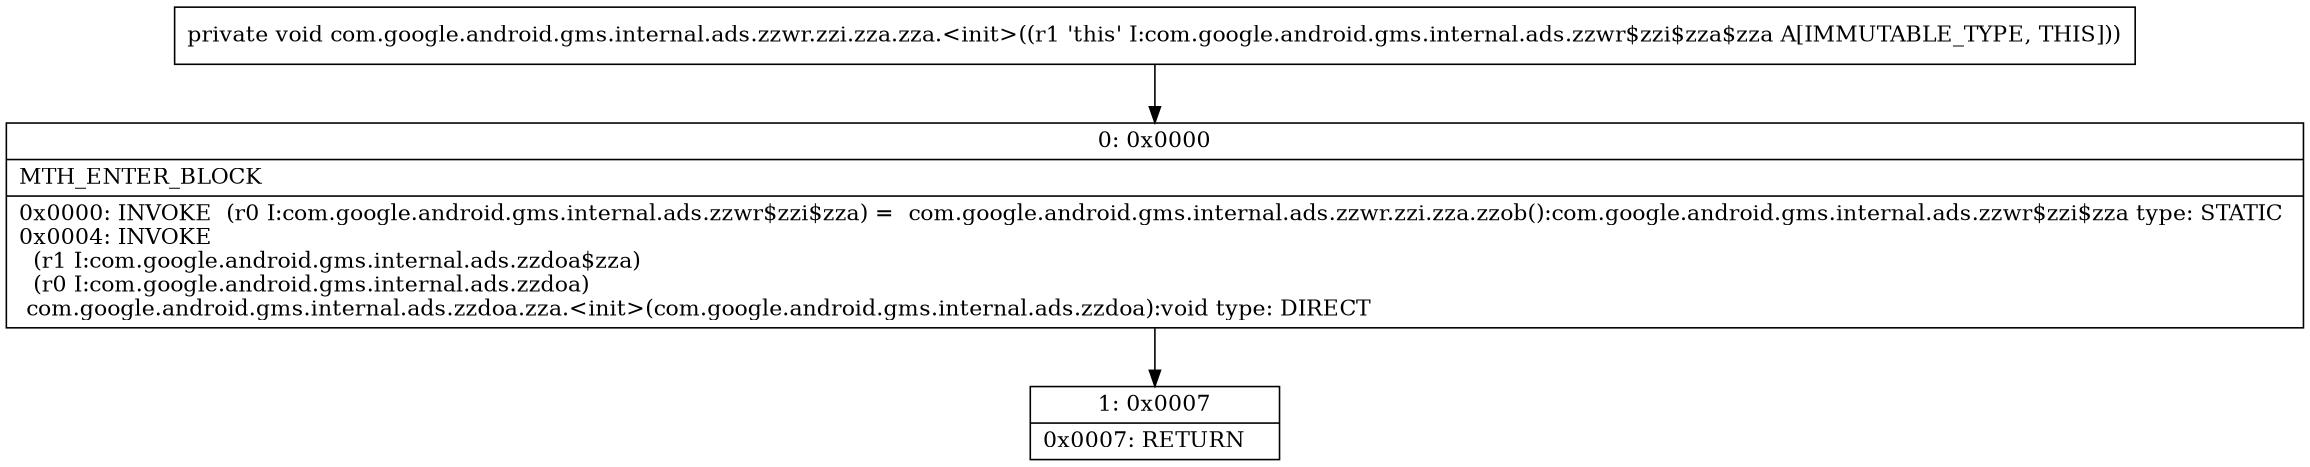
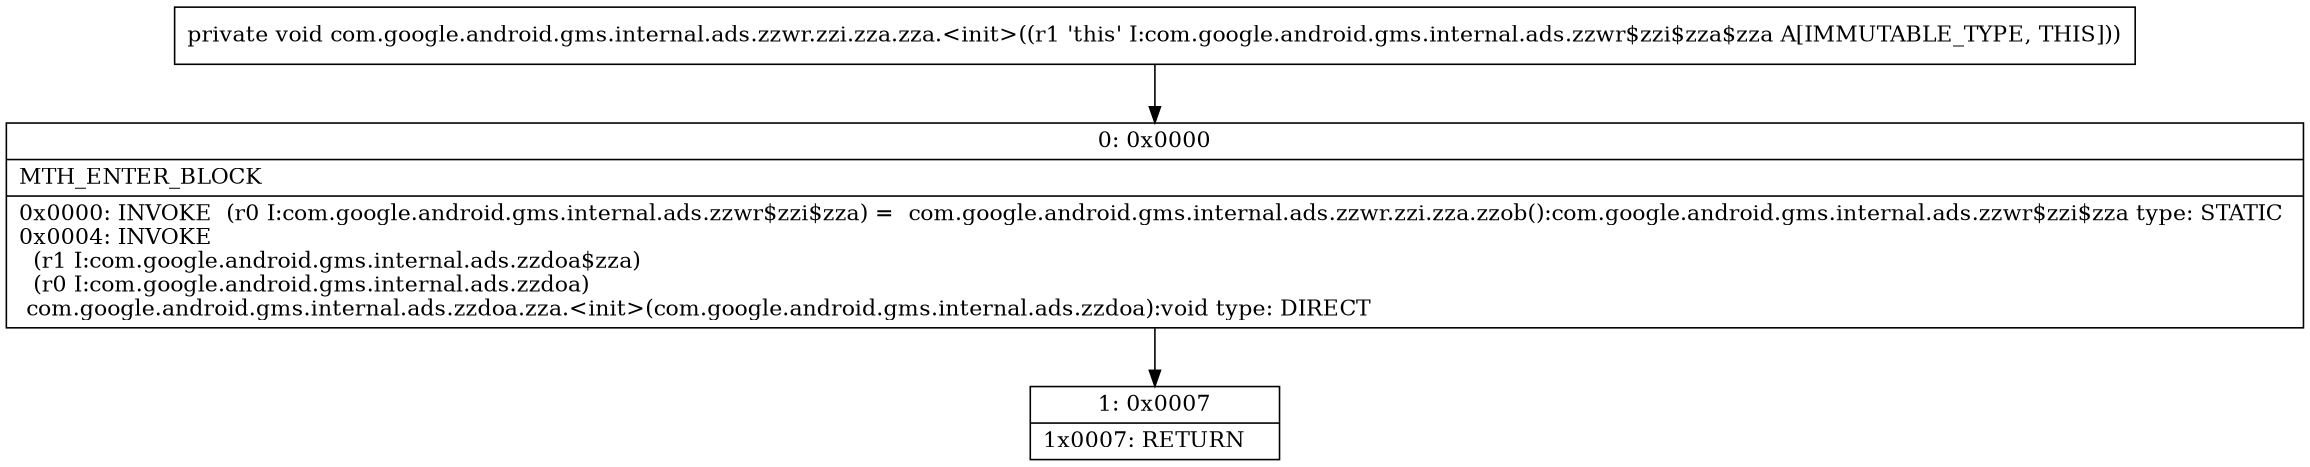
(1155, 441) -> (1155, 441)
